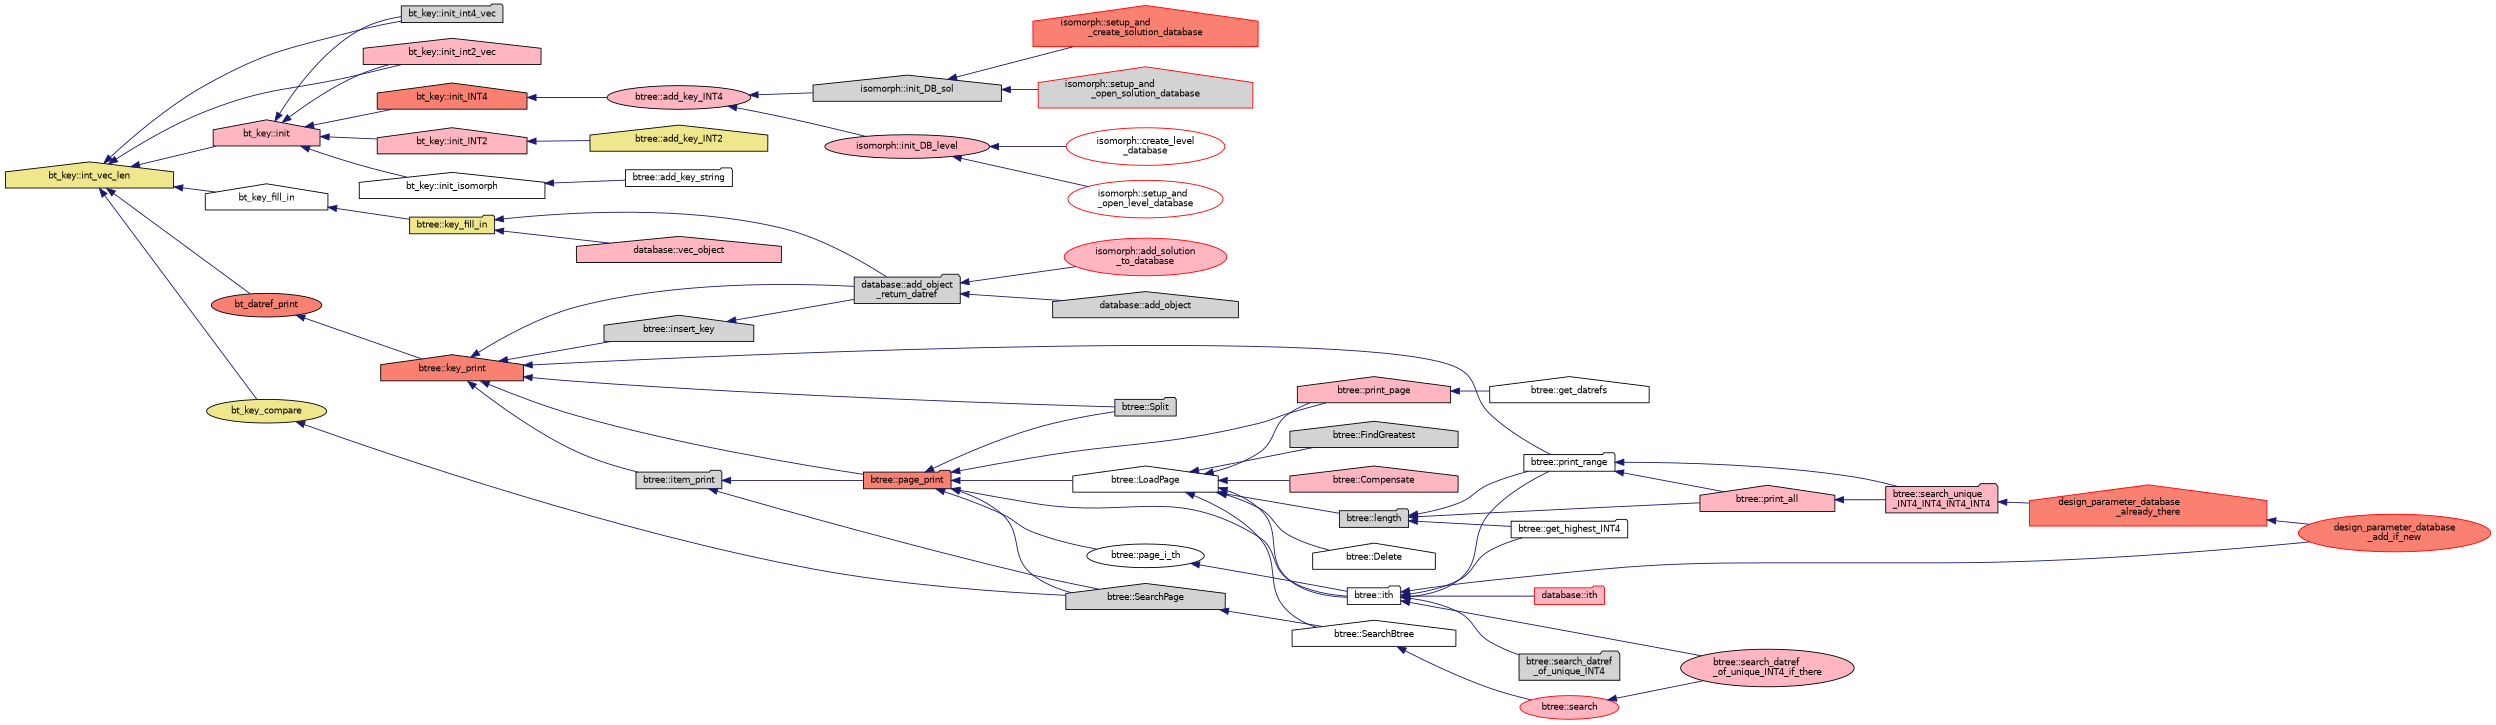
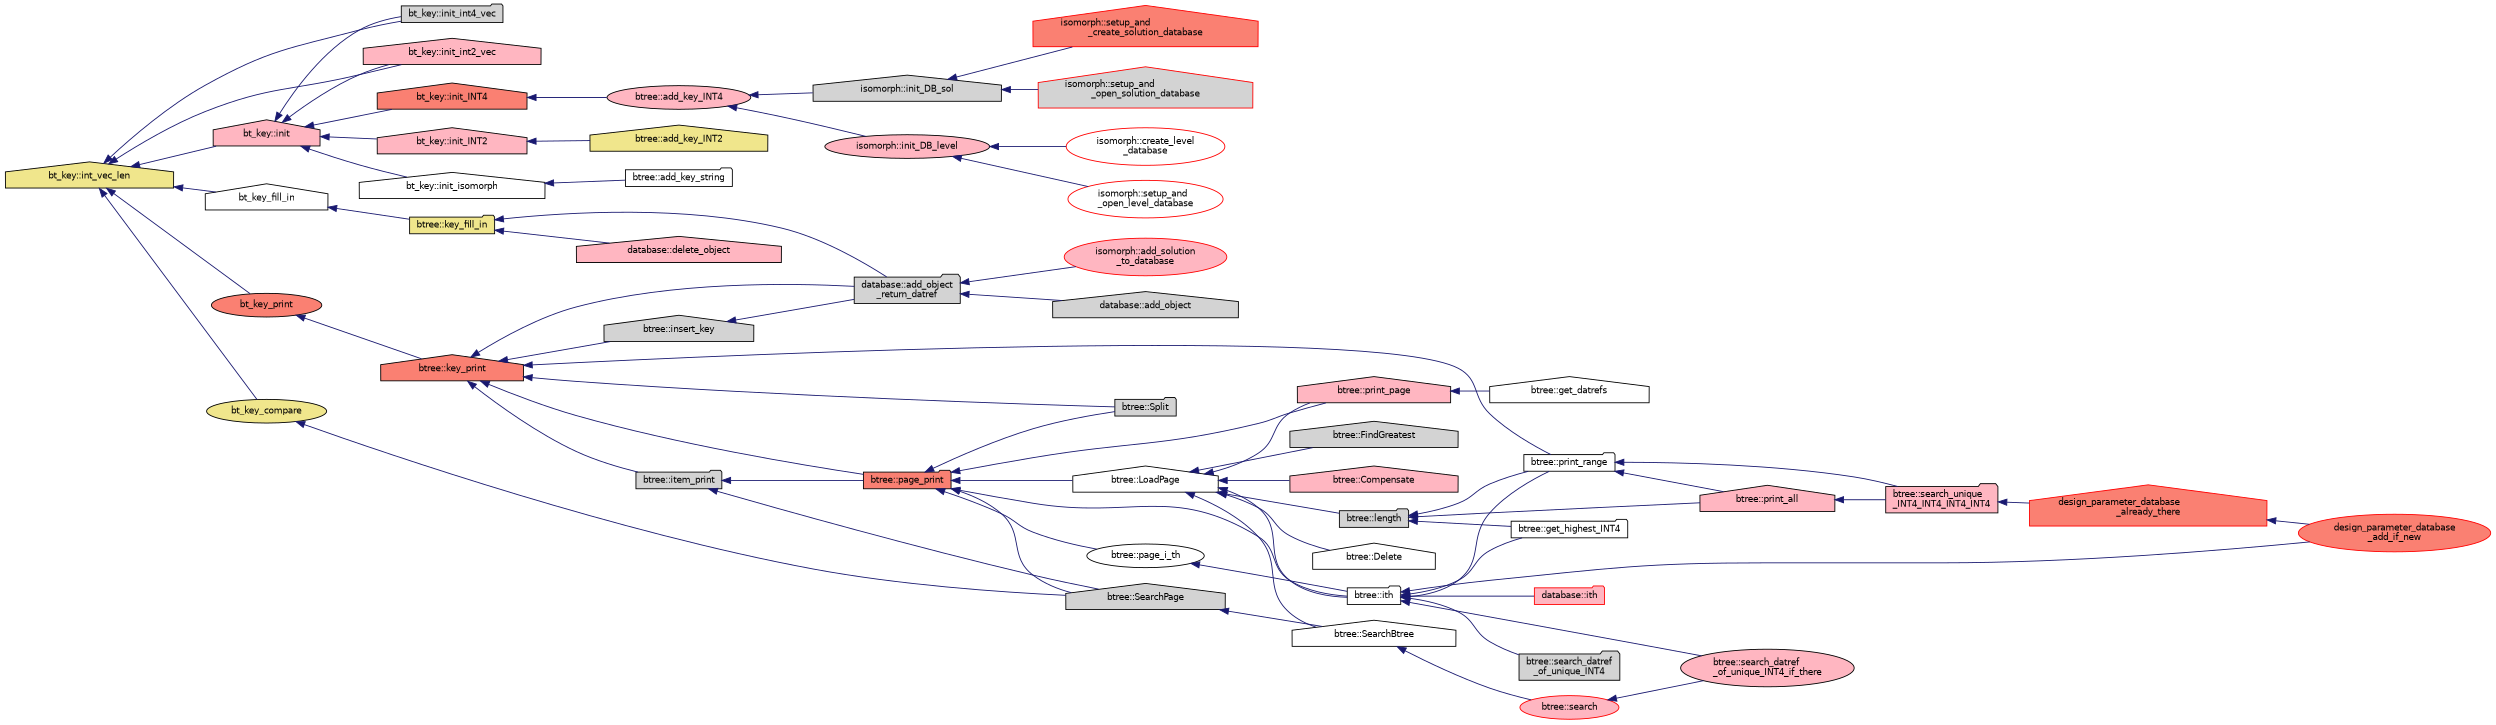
(679, 251) -> (679, 251)
(267, 305) -> (267, 305)
